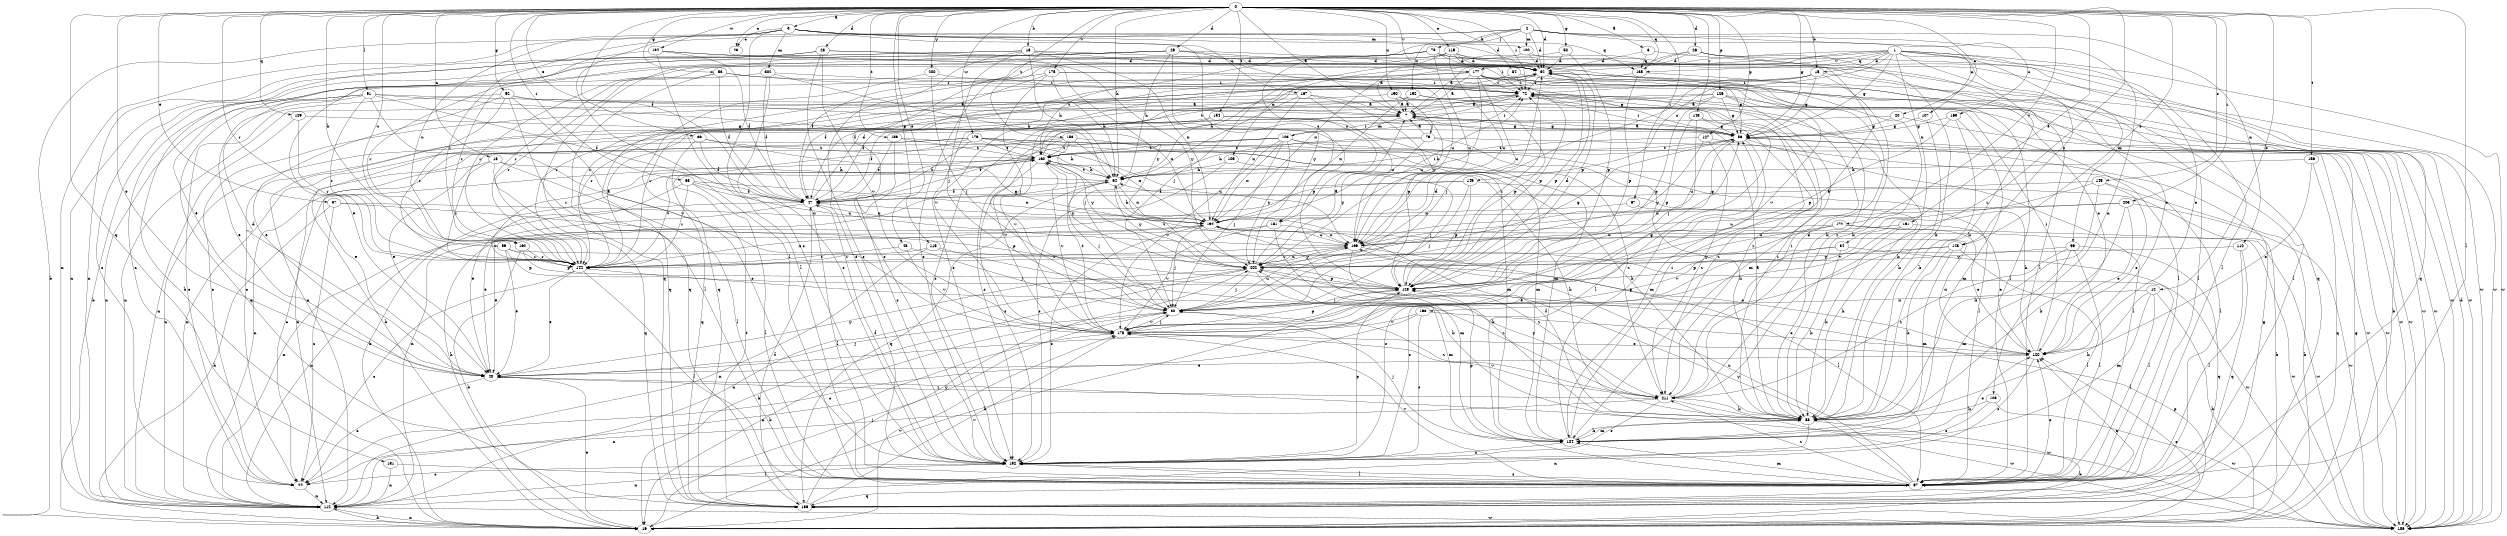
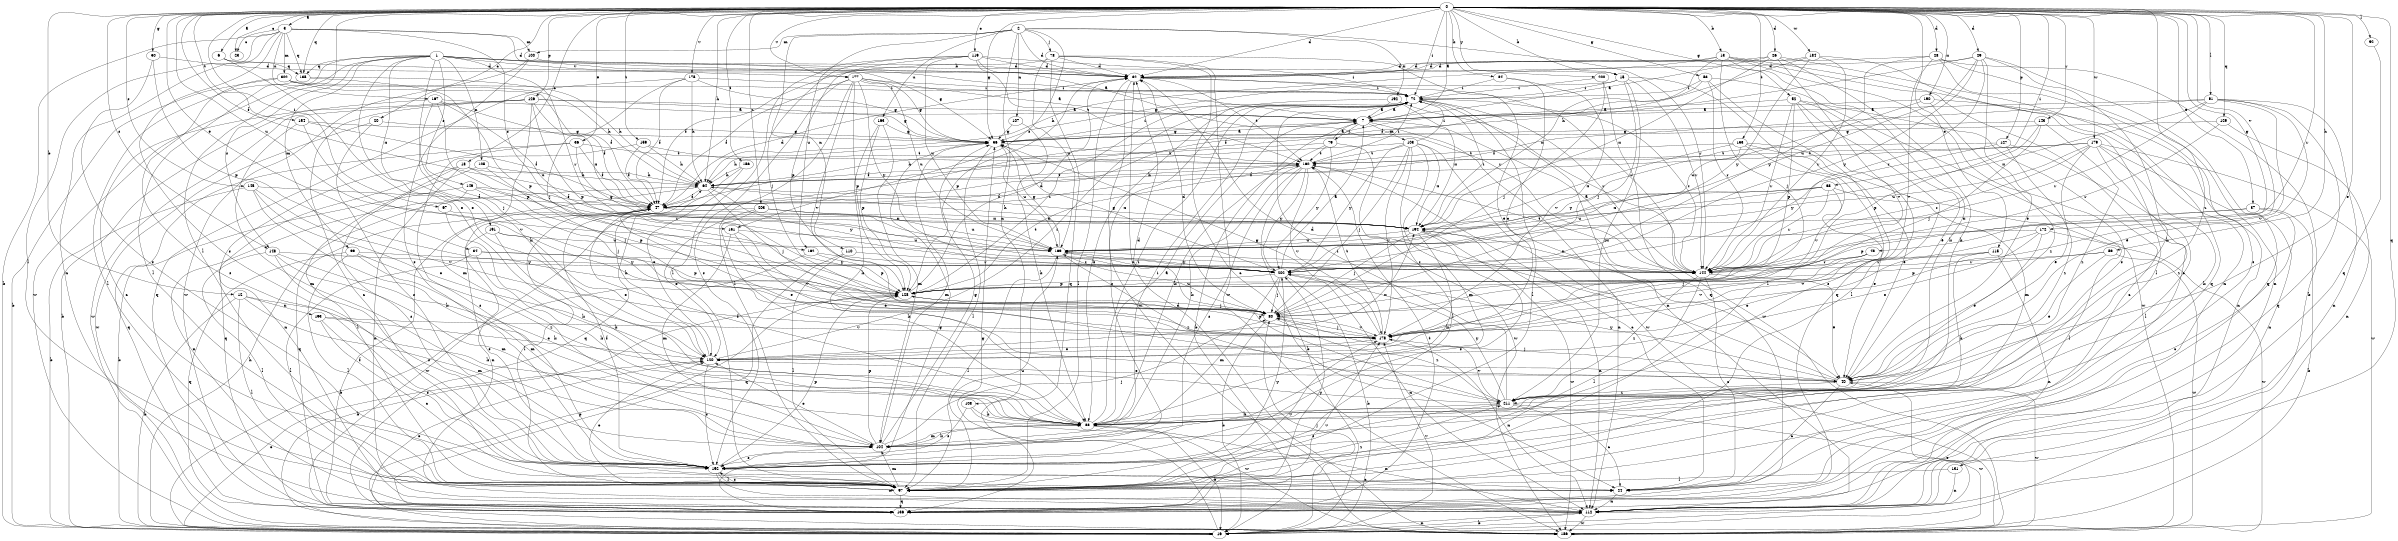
none -> (2372, 42)
(1531, 178) -> none
